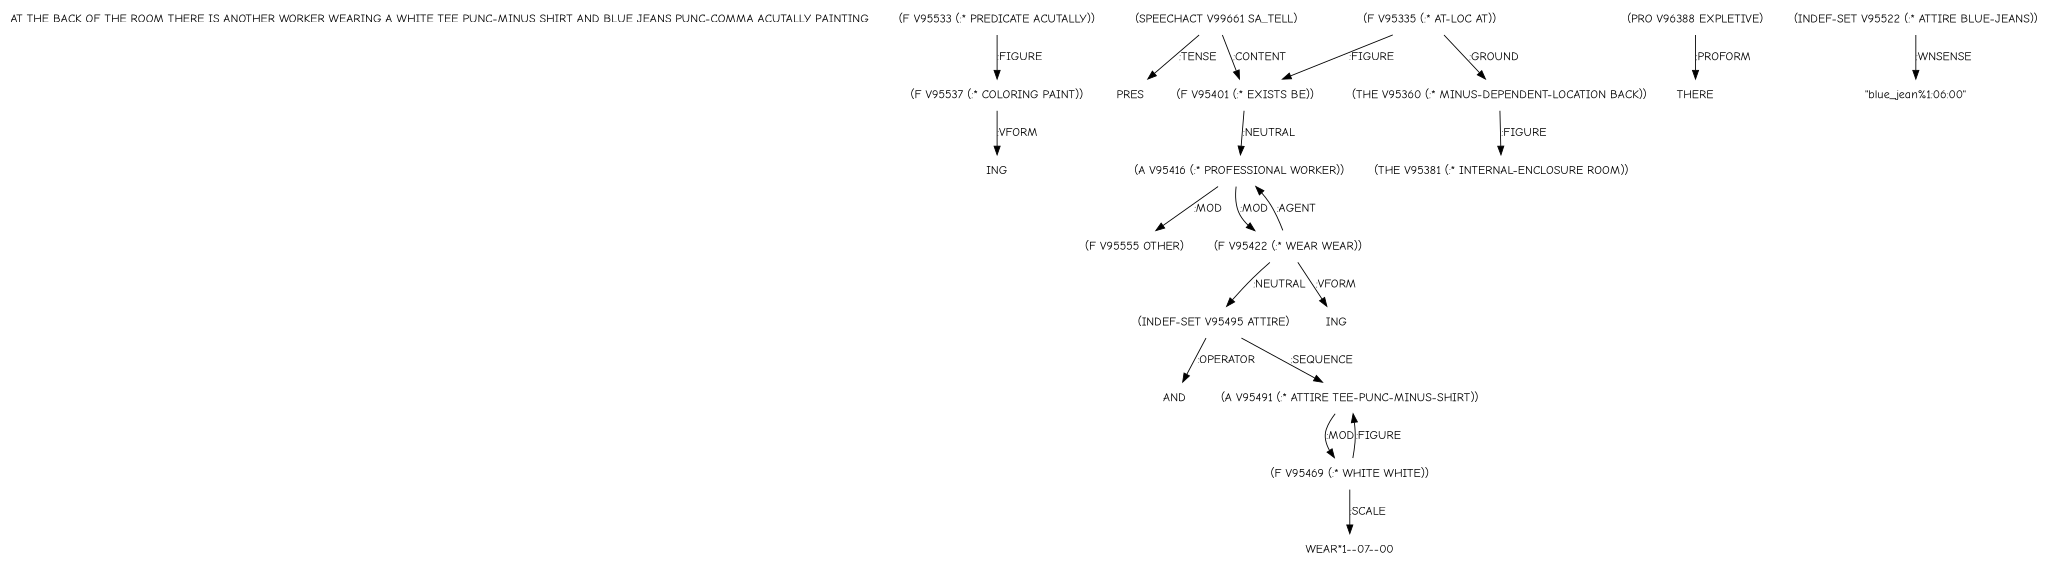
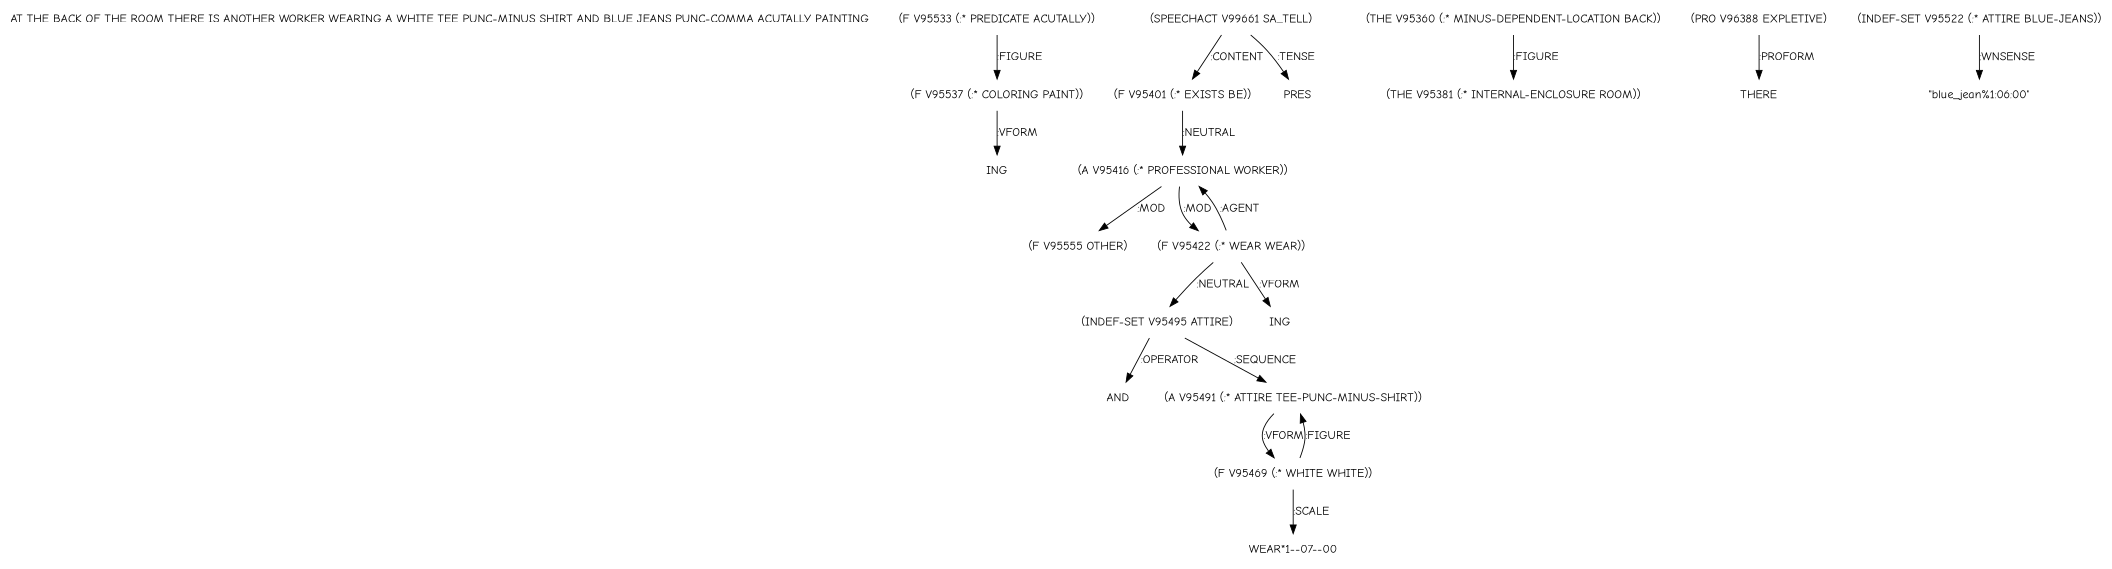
(1430, 19) -> none
(1341, 436) -> (1284, 436)
